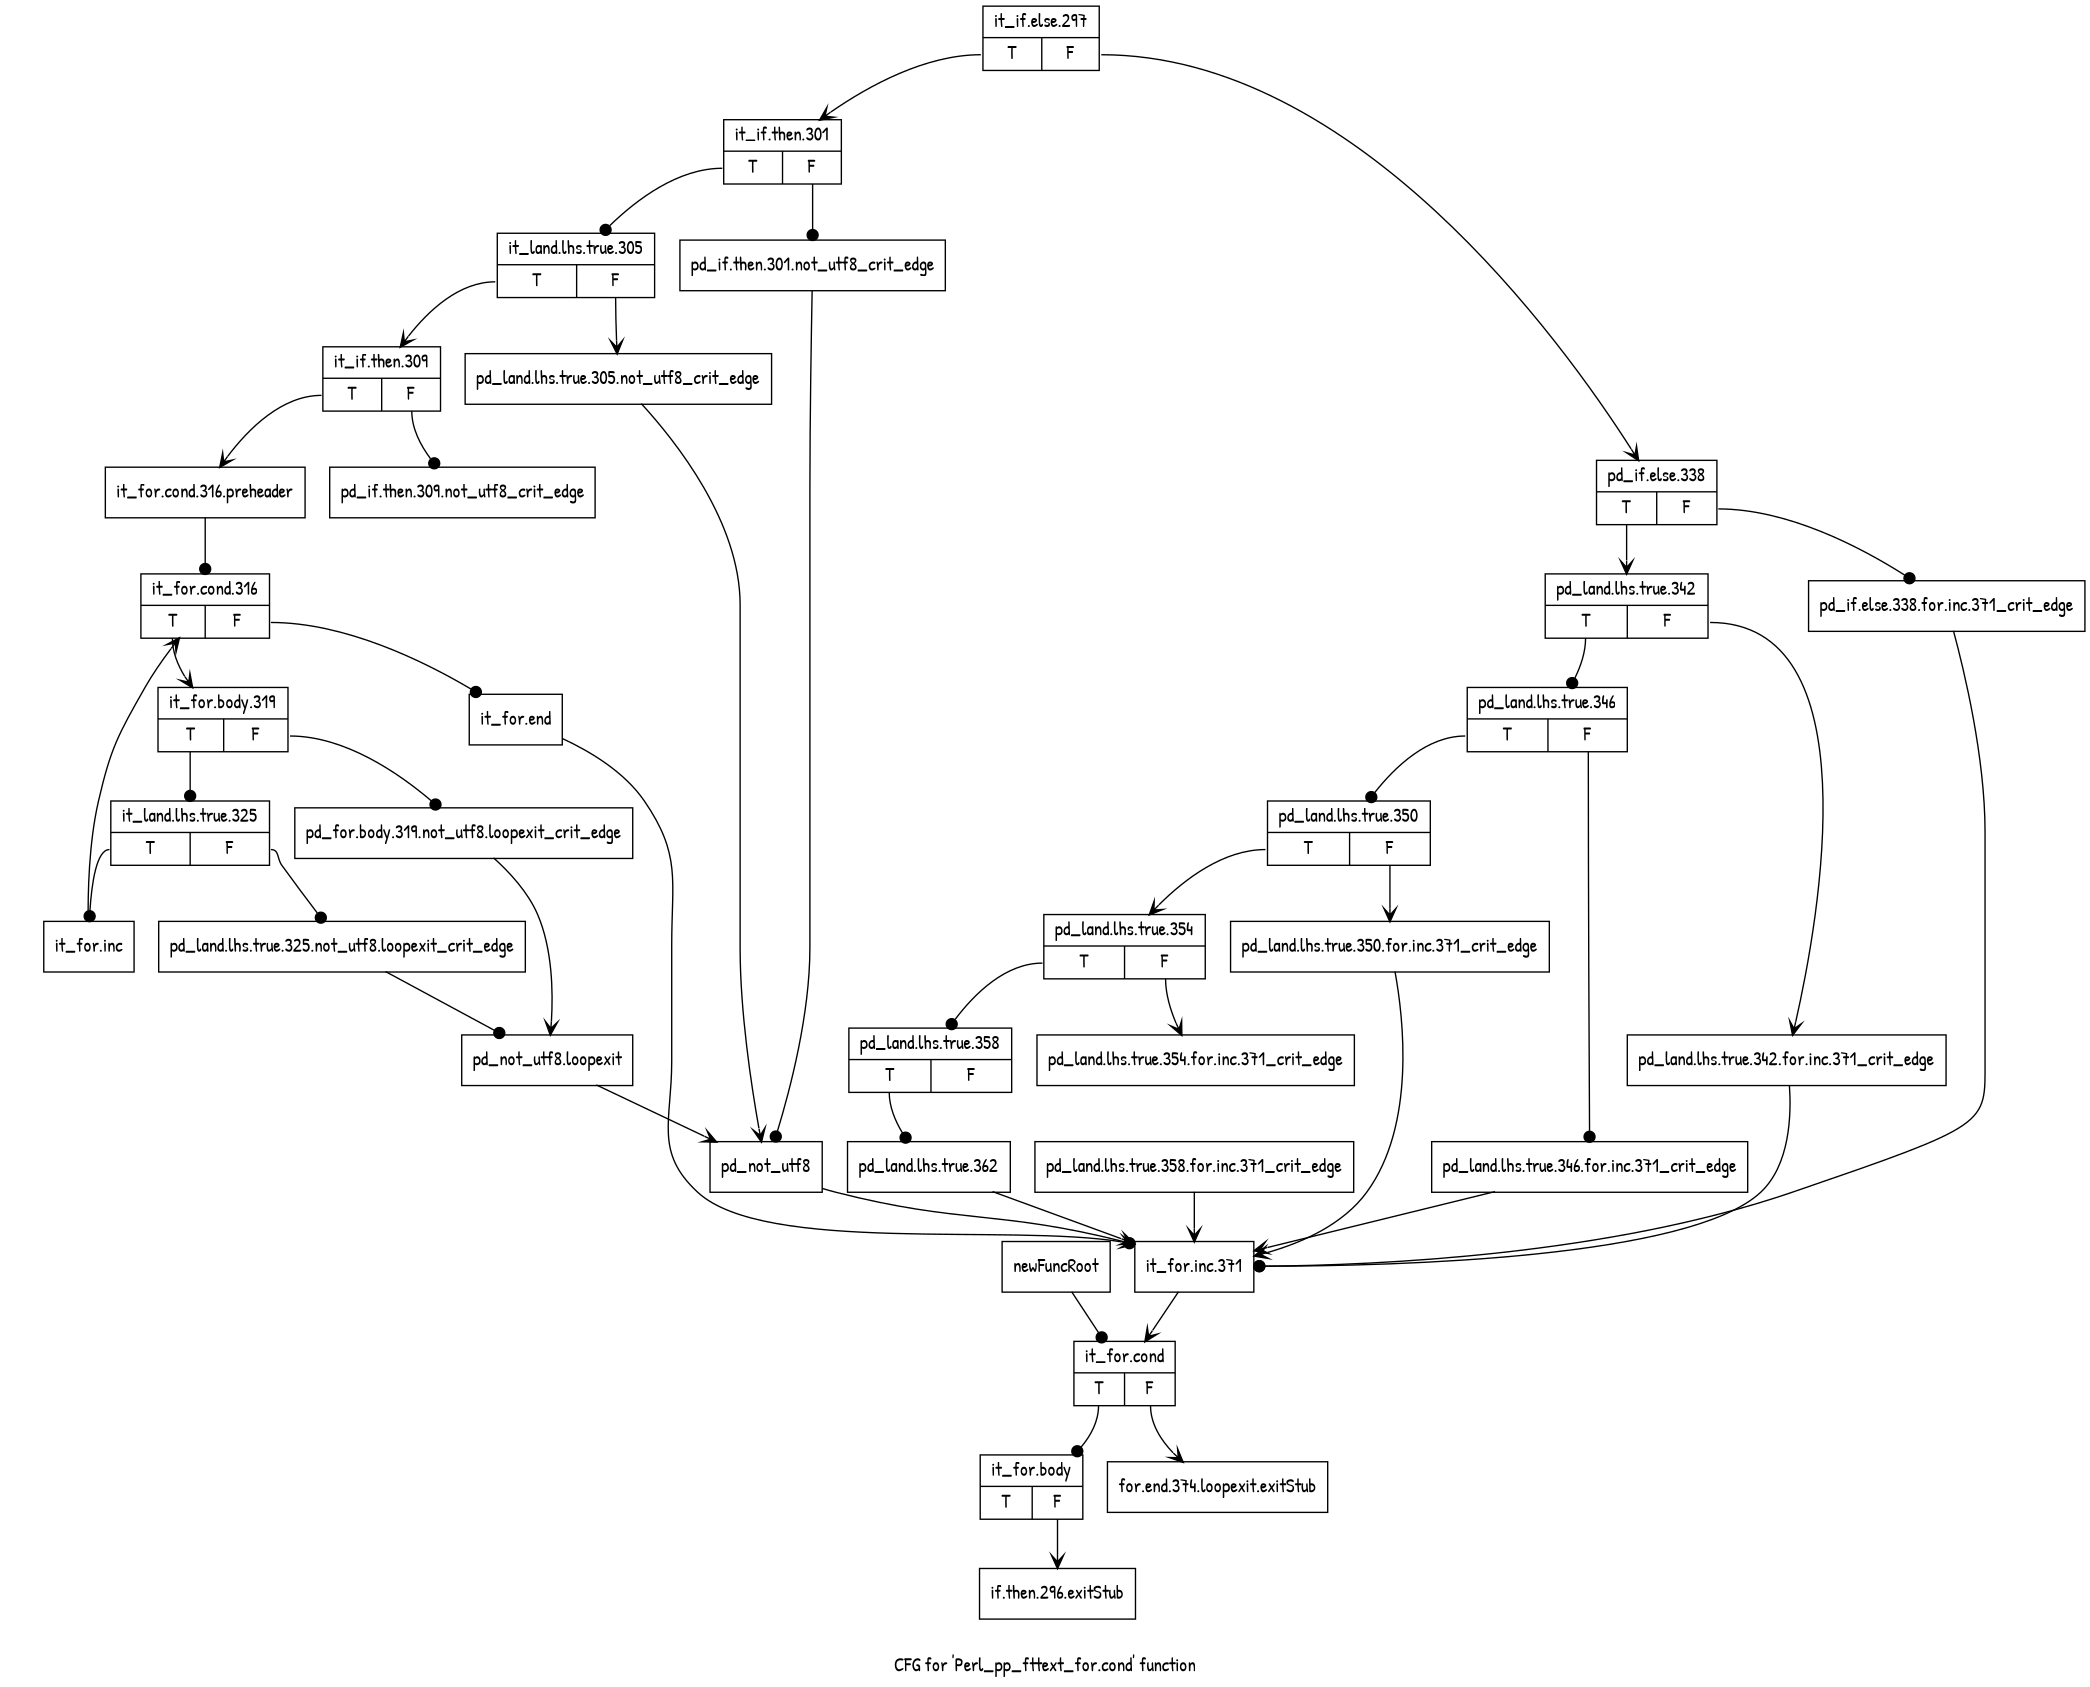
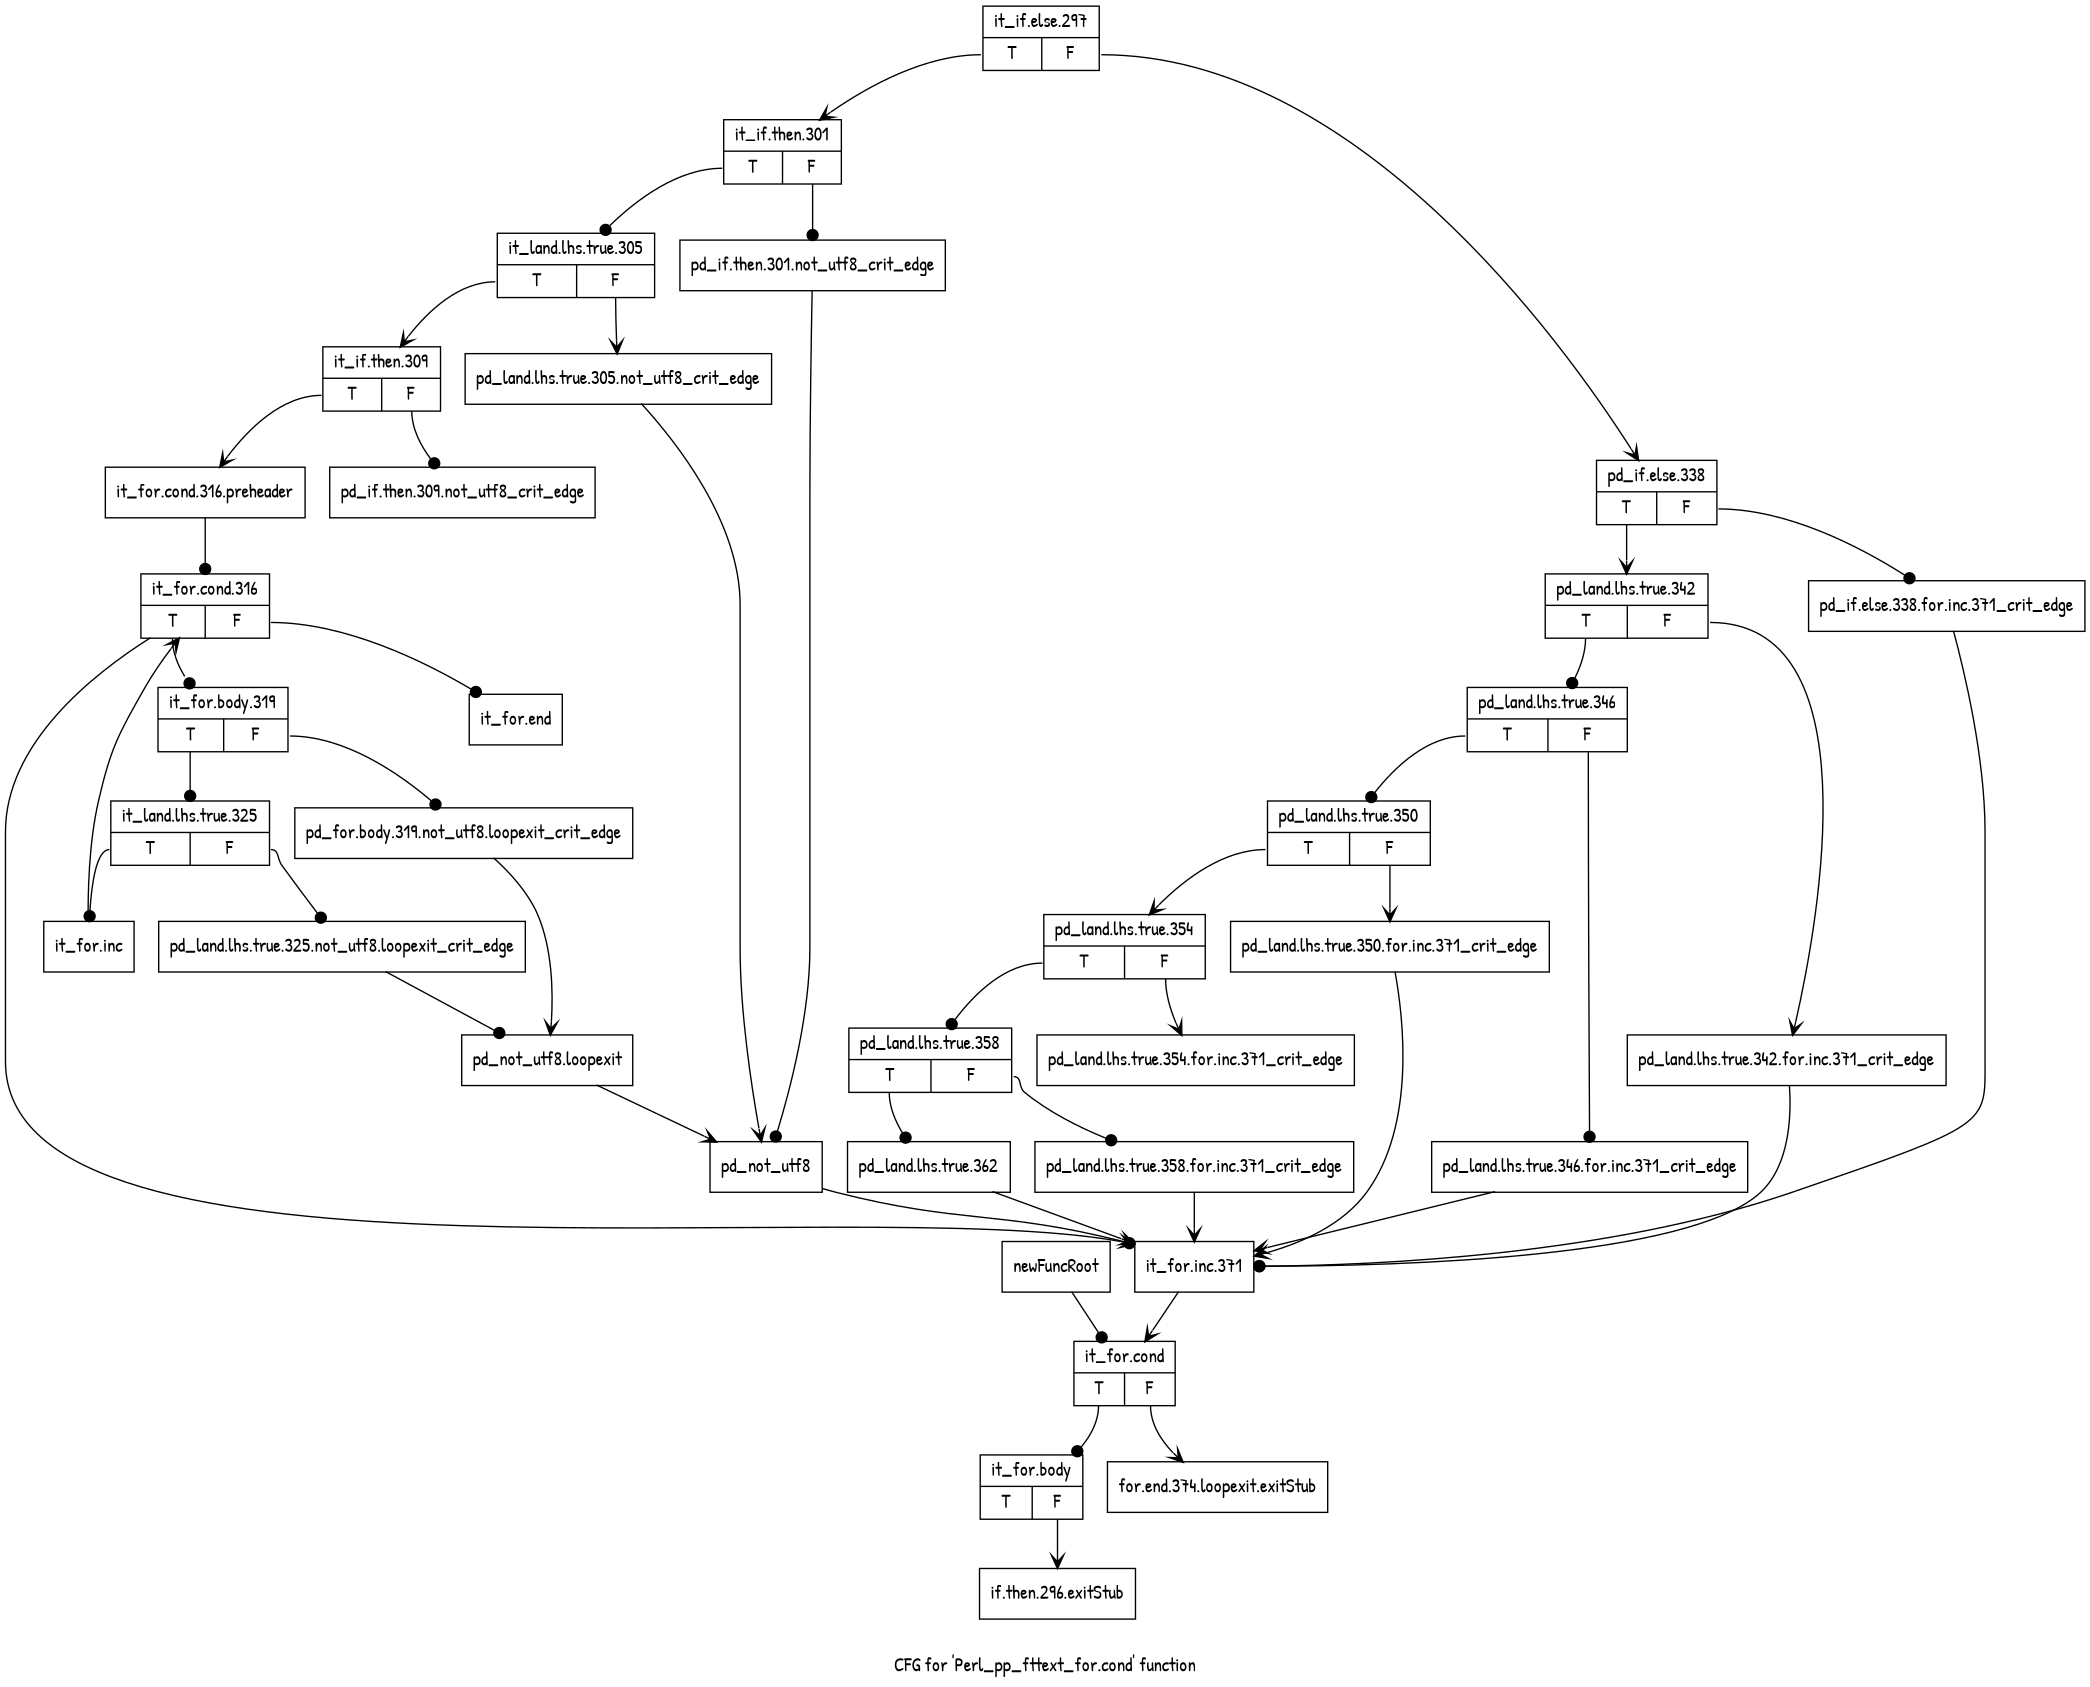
(176, 658) -> (176, 658)
none -> (1055, 1113)
(674, 1161) -> (291, 1214)
